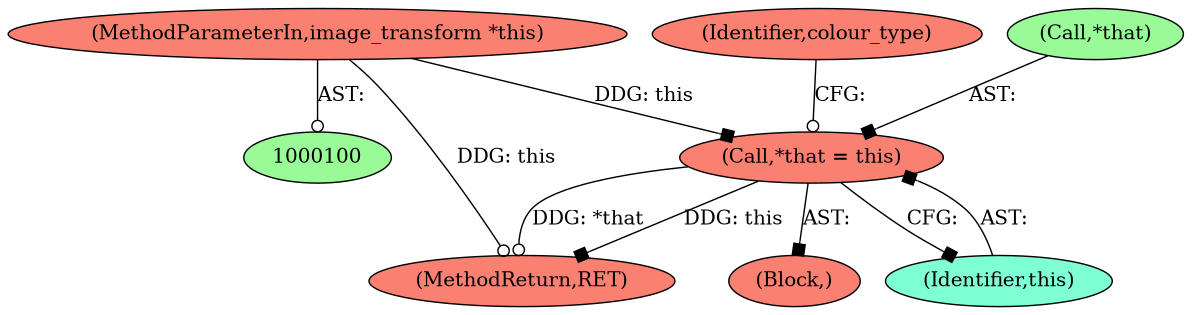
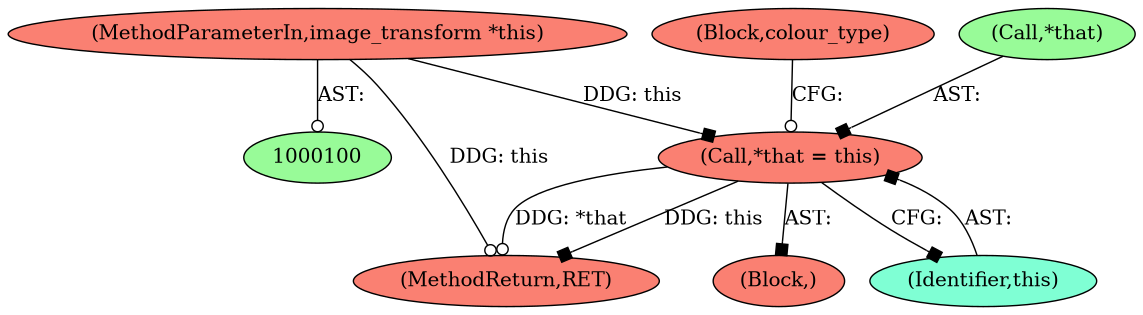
(817, 34) -> (793, 34)
